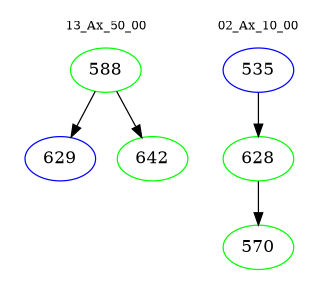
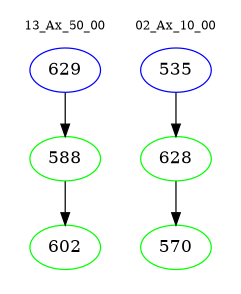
(86, 109) -> (65, 108)
(153, 159) -> (65, 247)
